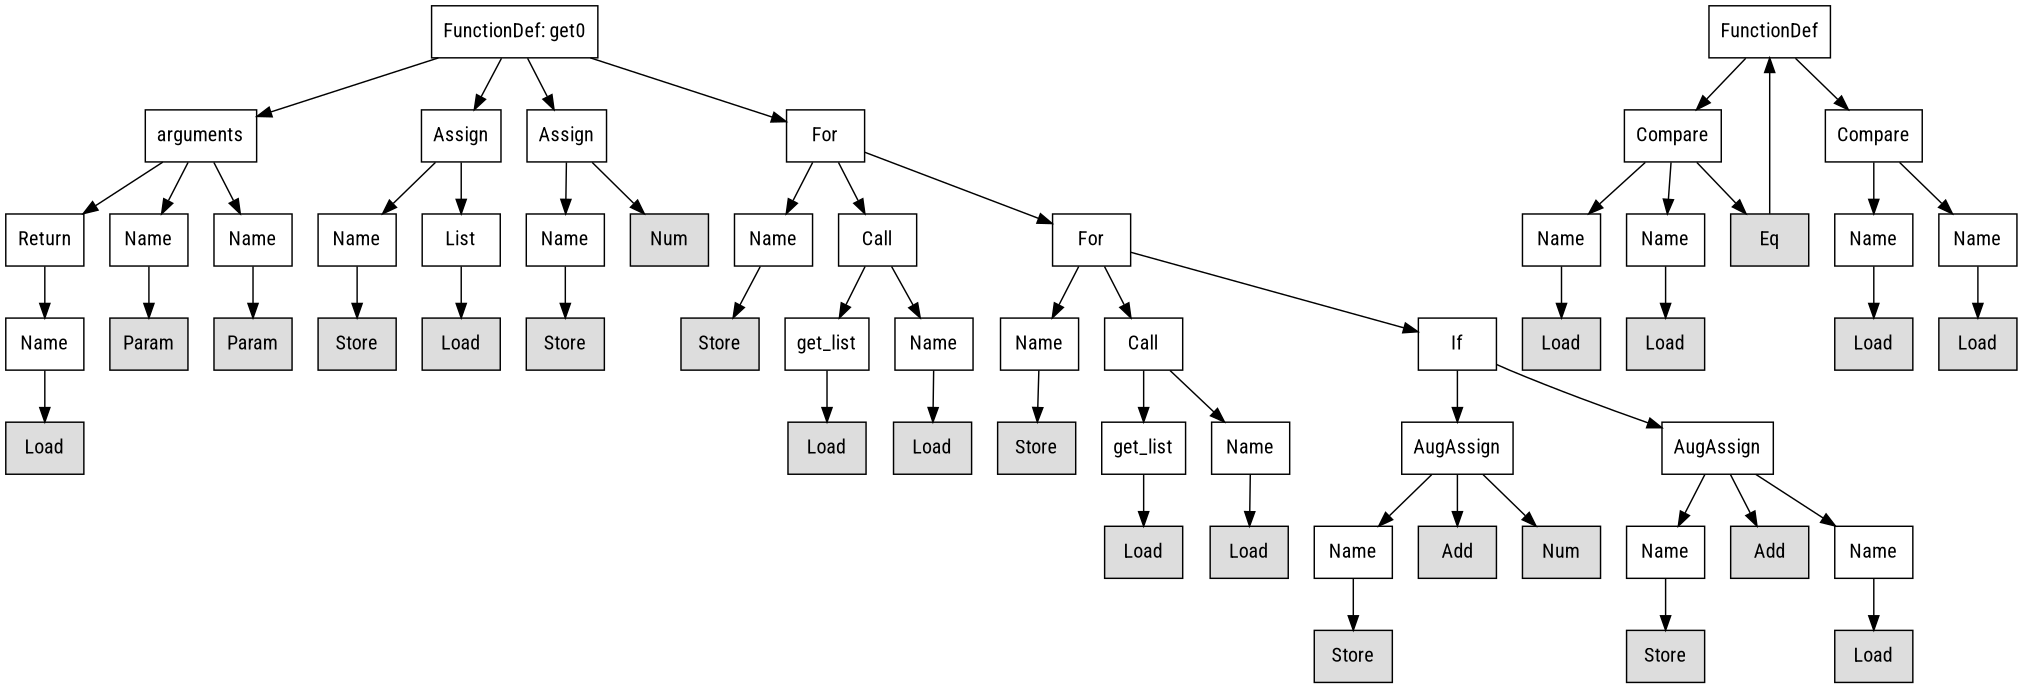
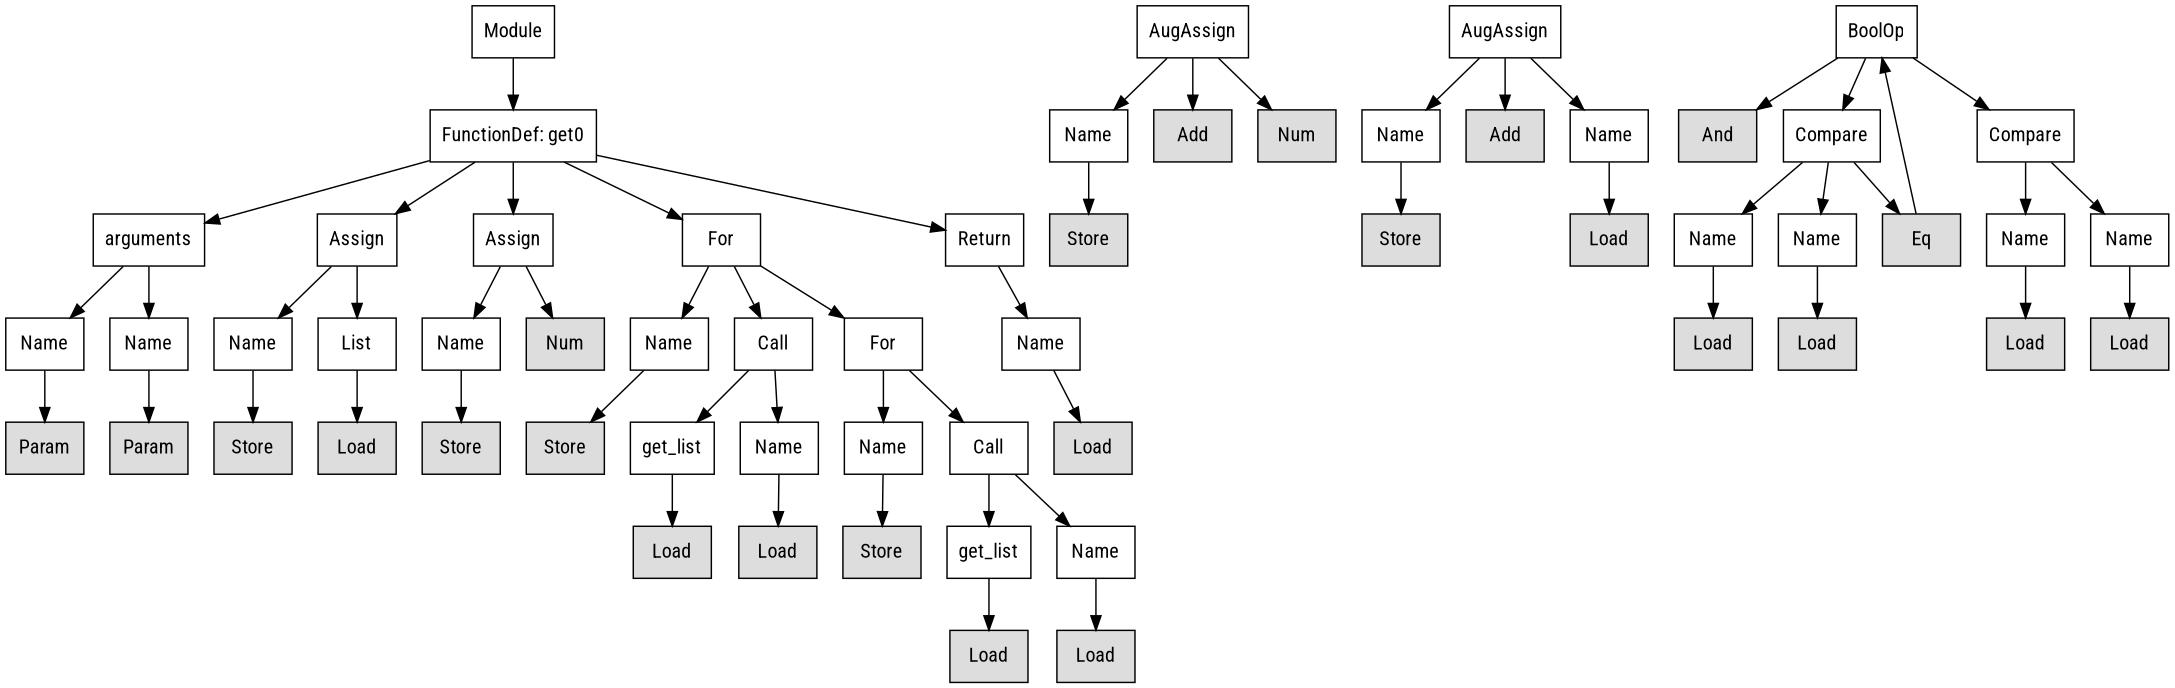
none -> (513, 32)
(1770, 32) -> (1877, 32)
none -> (1718, 136)
(129, 184) -> (764, 191)
(1457, 344) -> none
